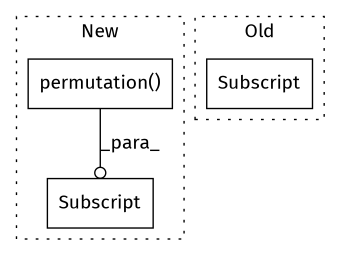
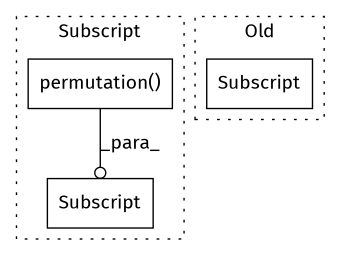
(100, 32) -> (100, 32)
